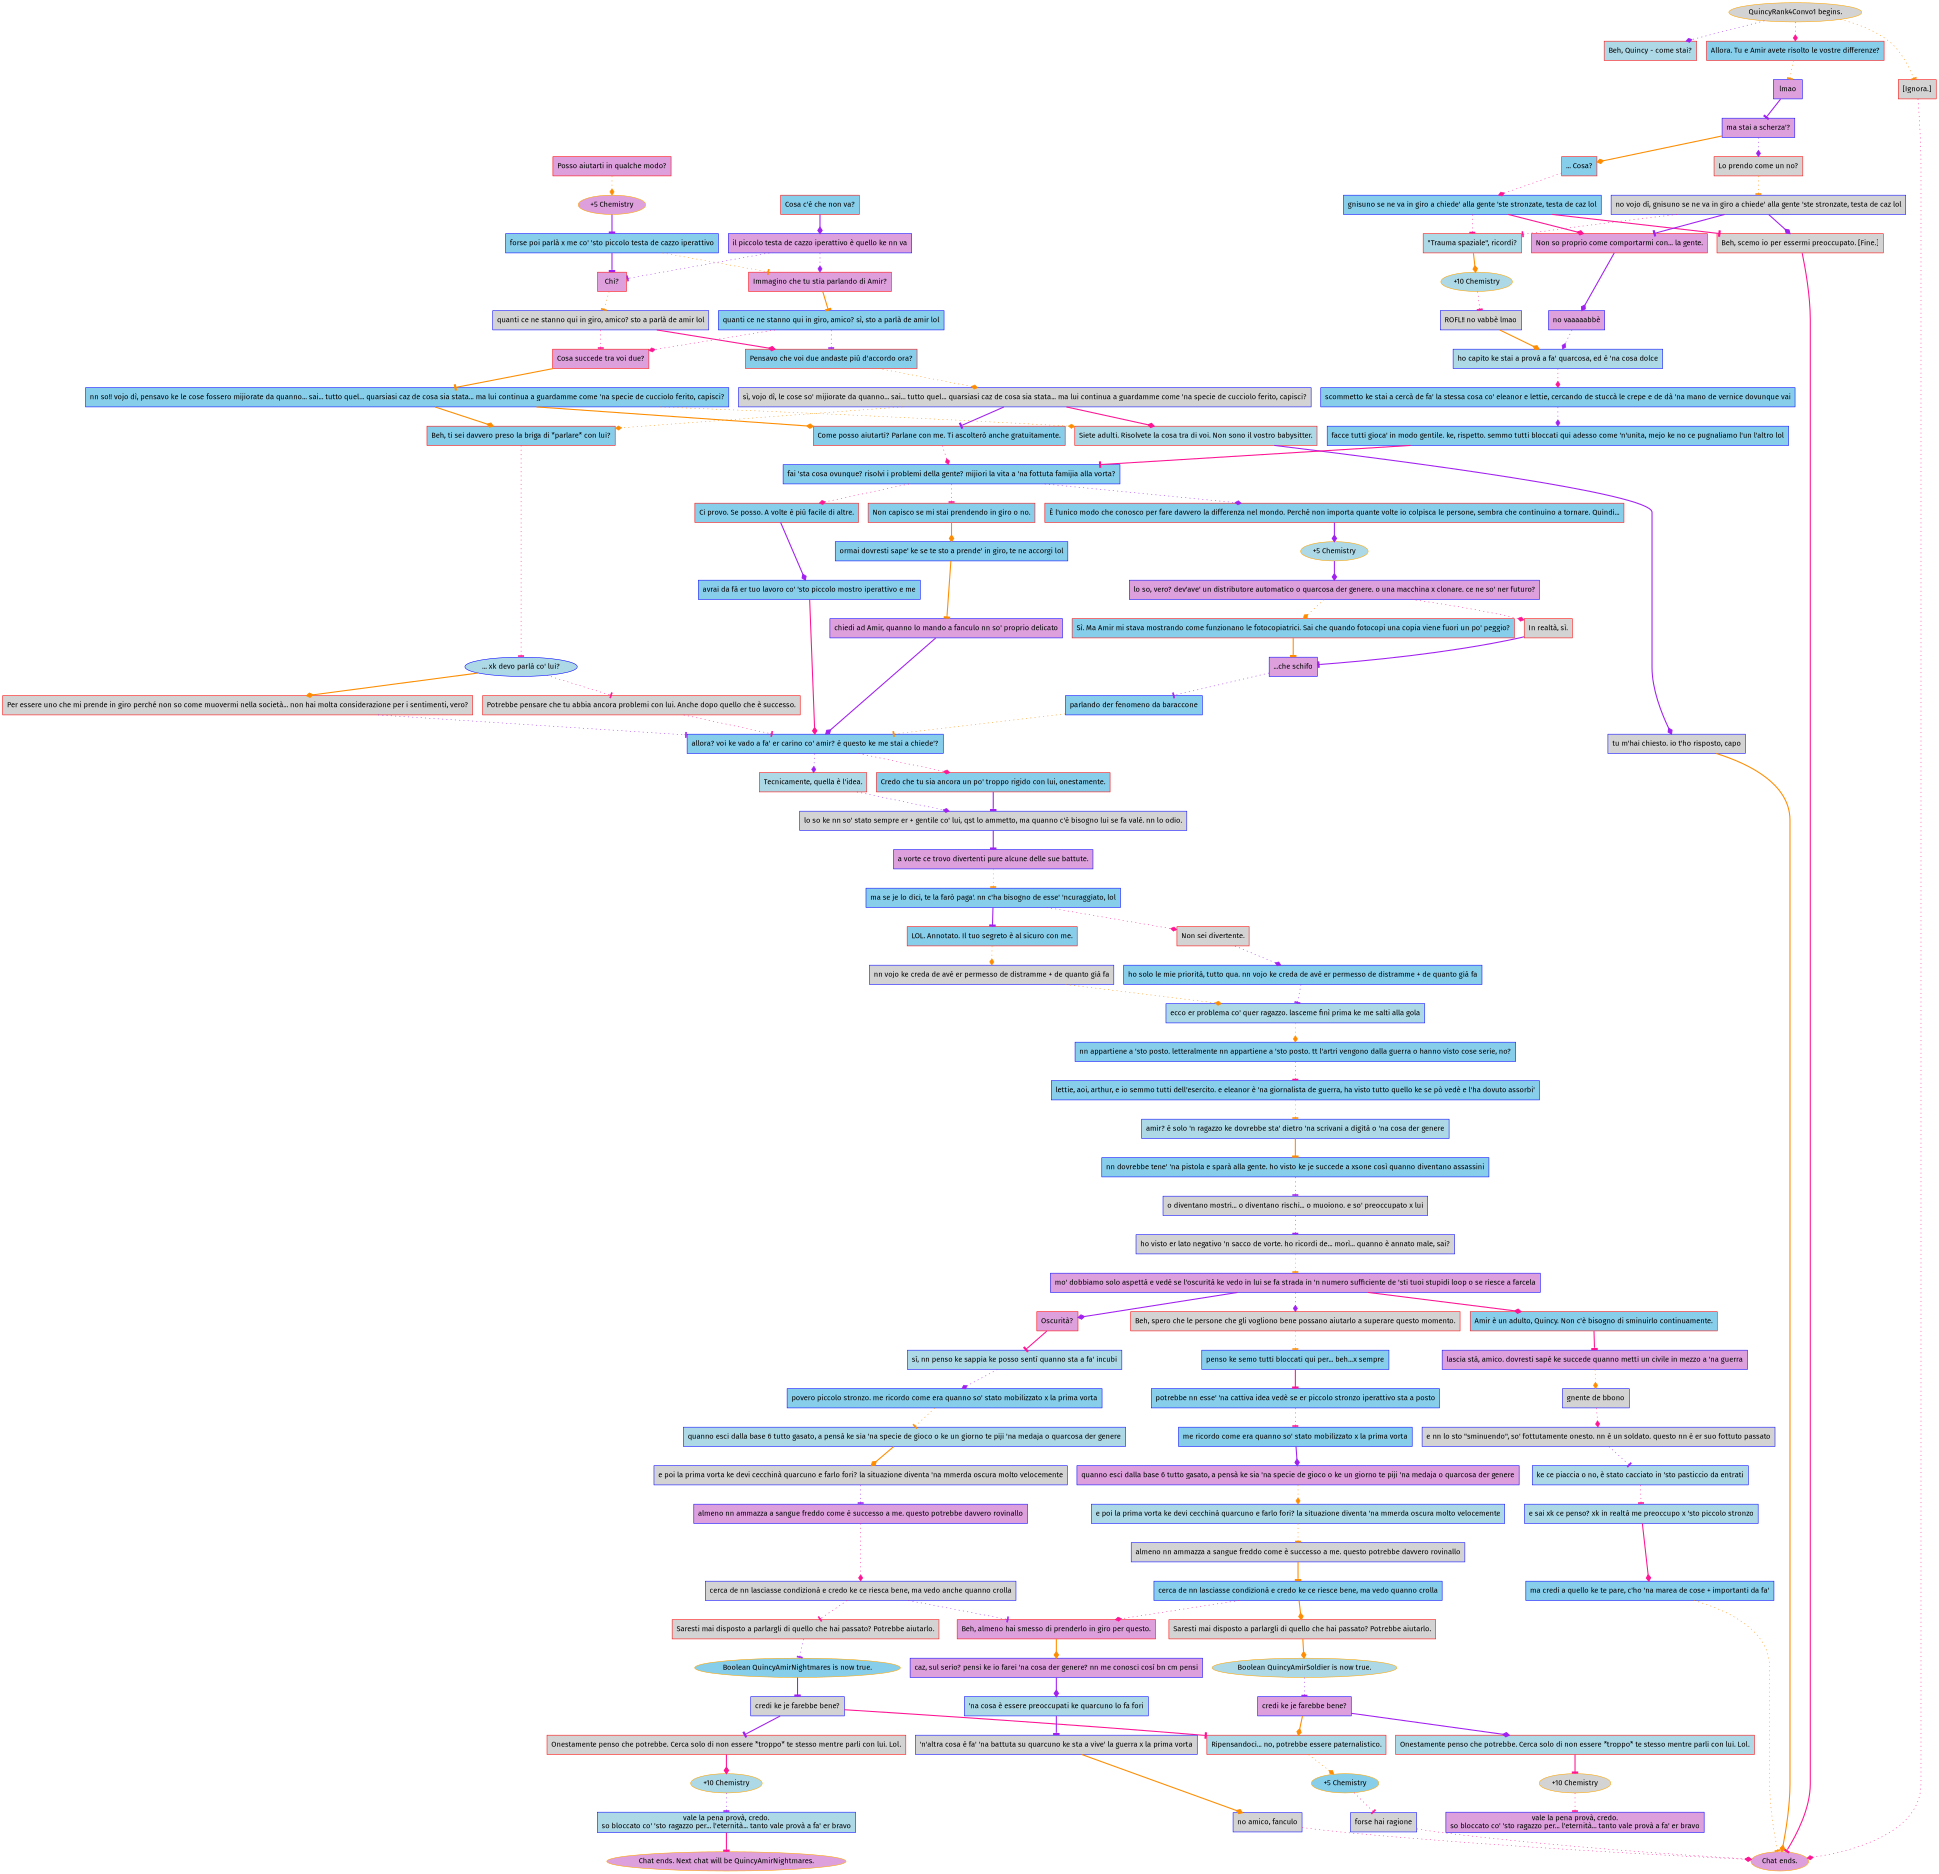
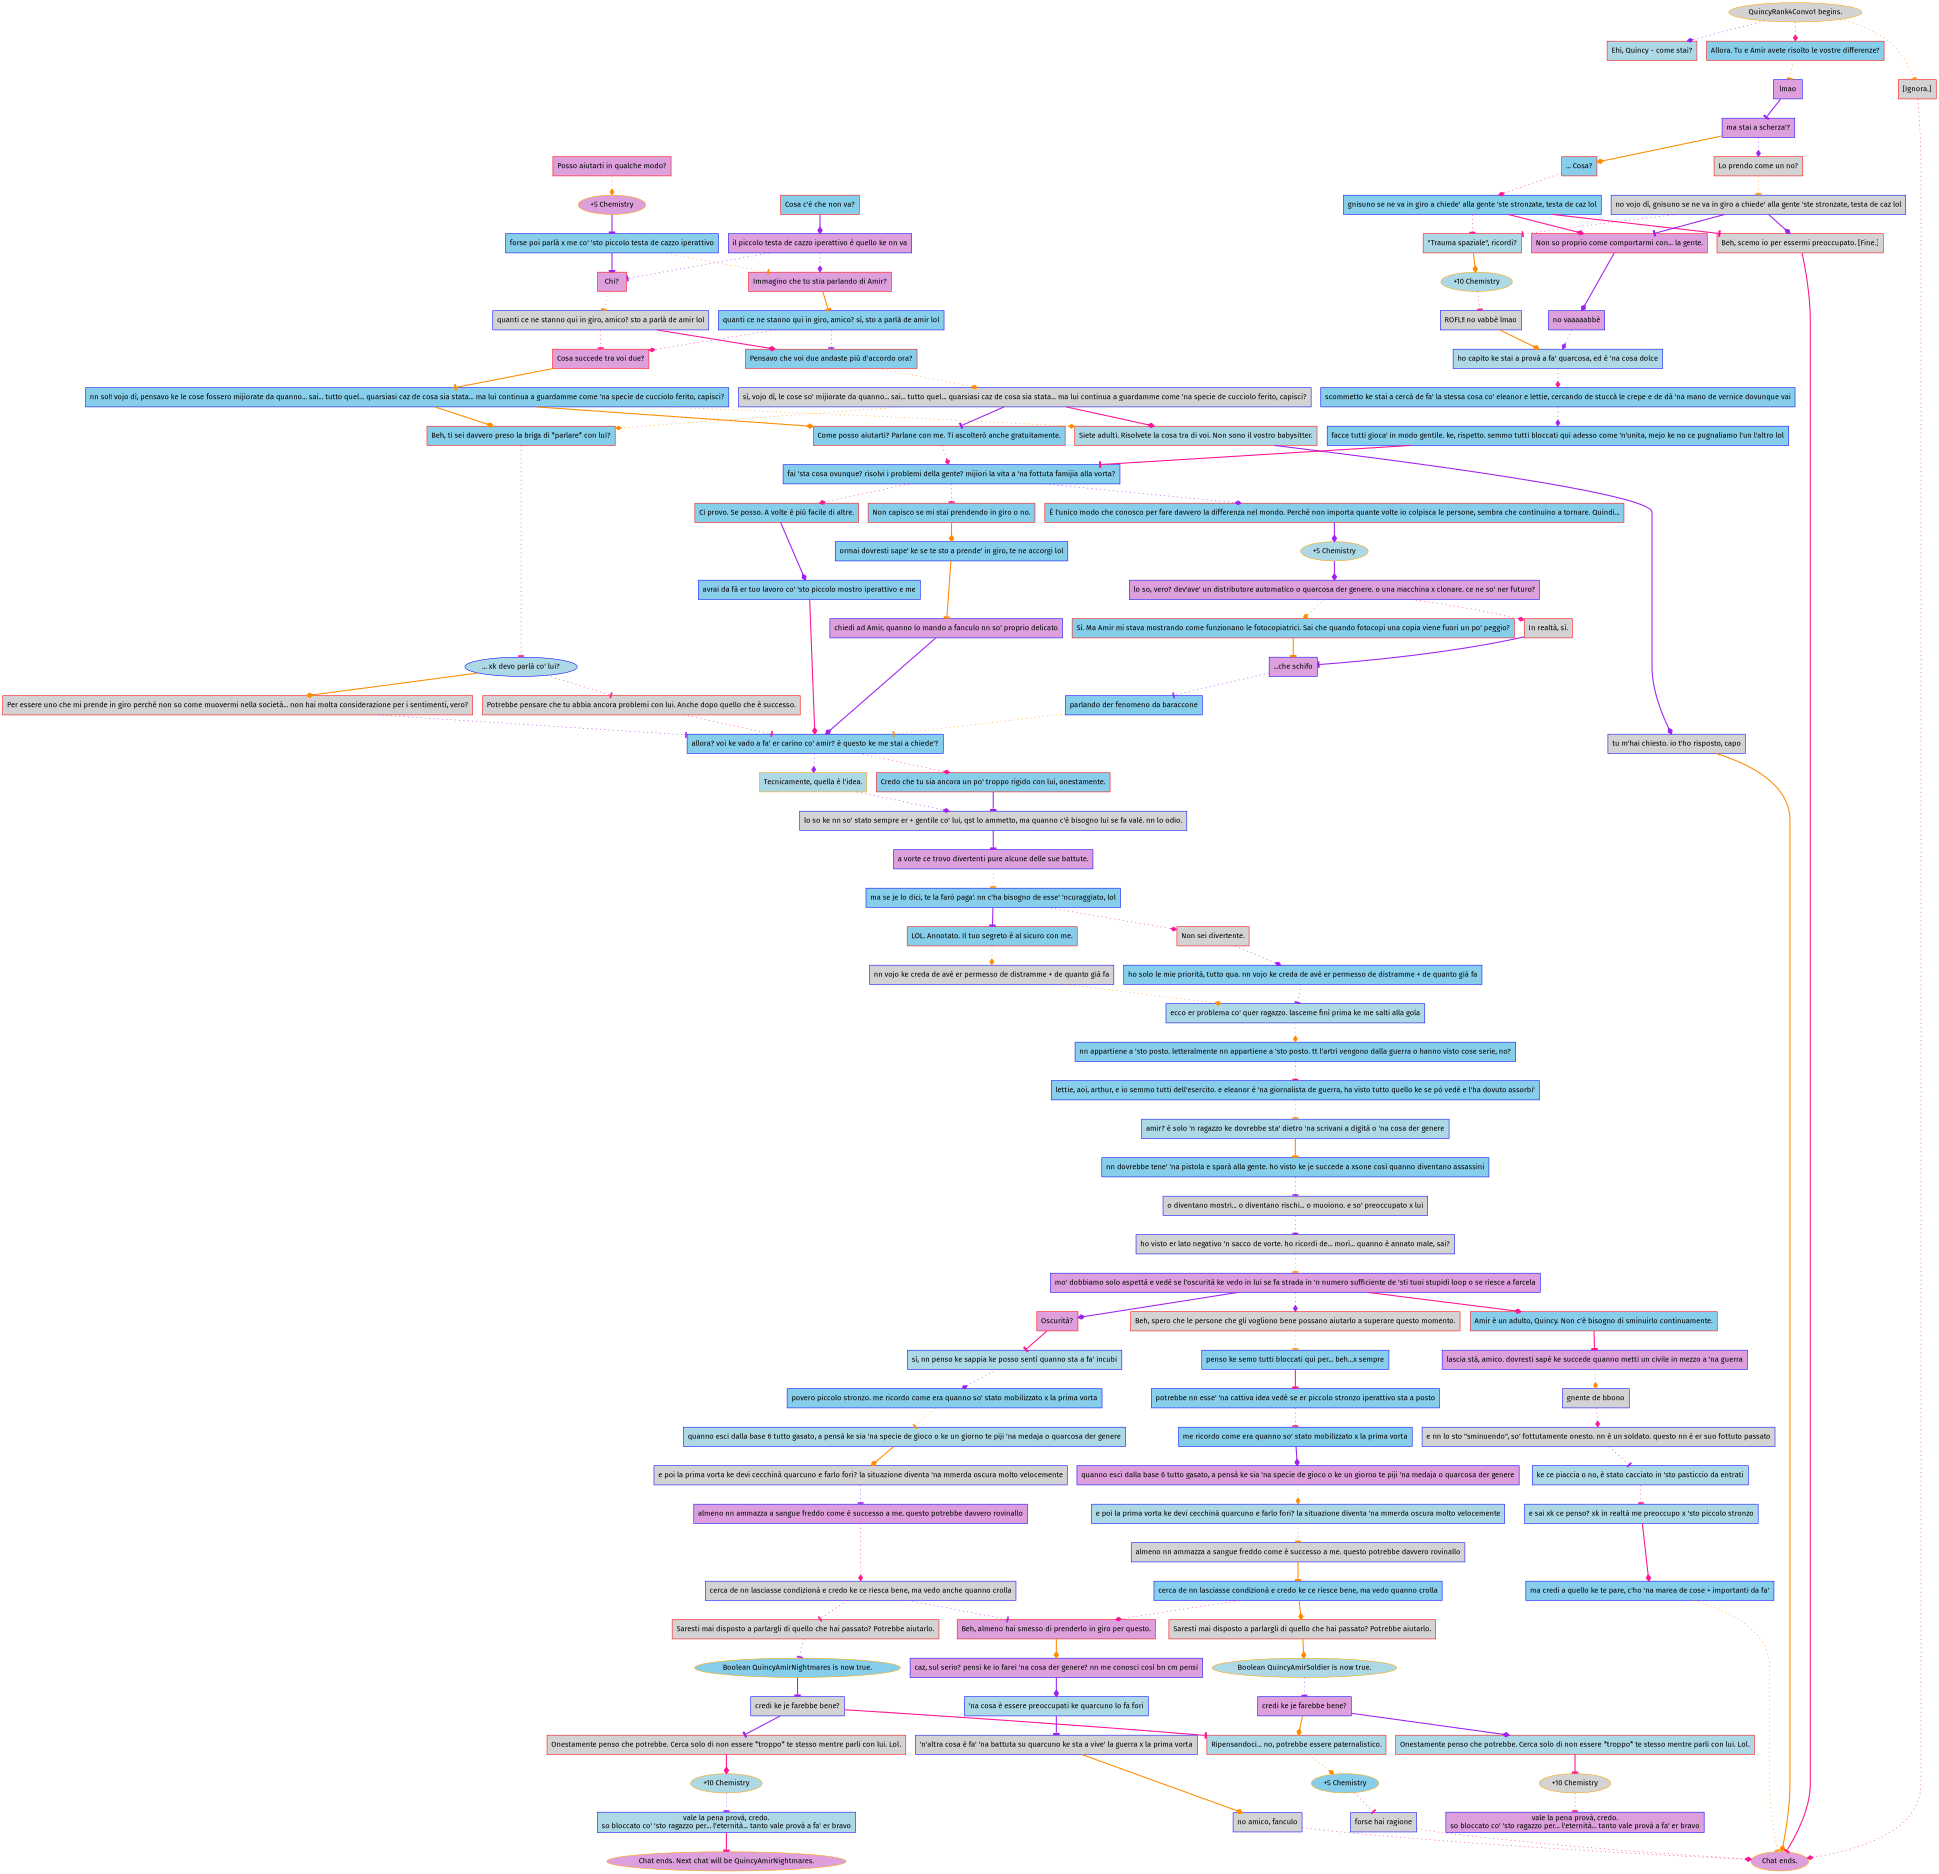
(1650, 51) -> (1652, 51)
(813, 782) -> (813, 782)
